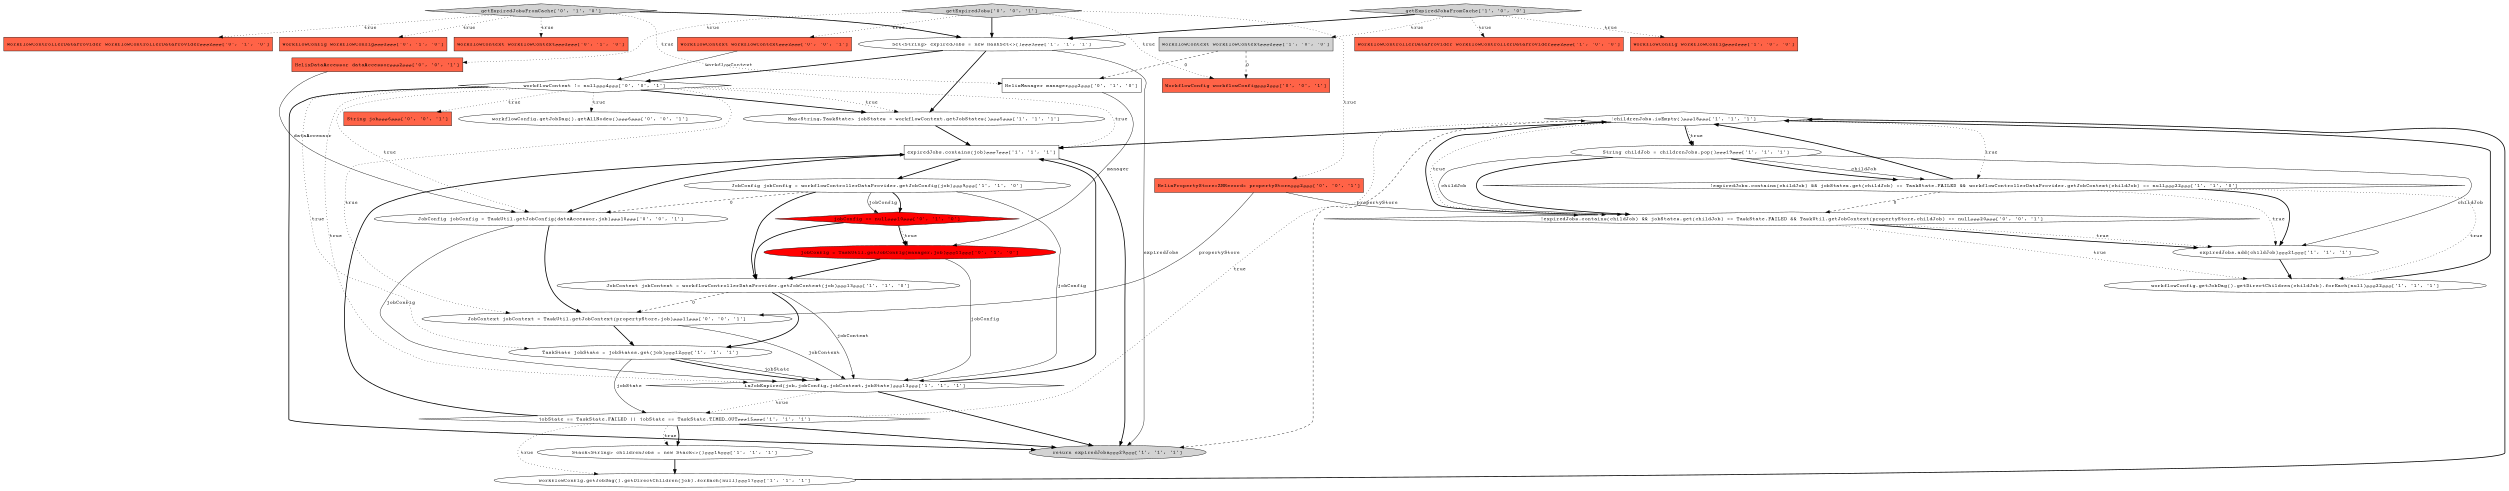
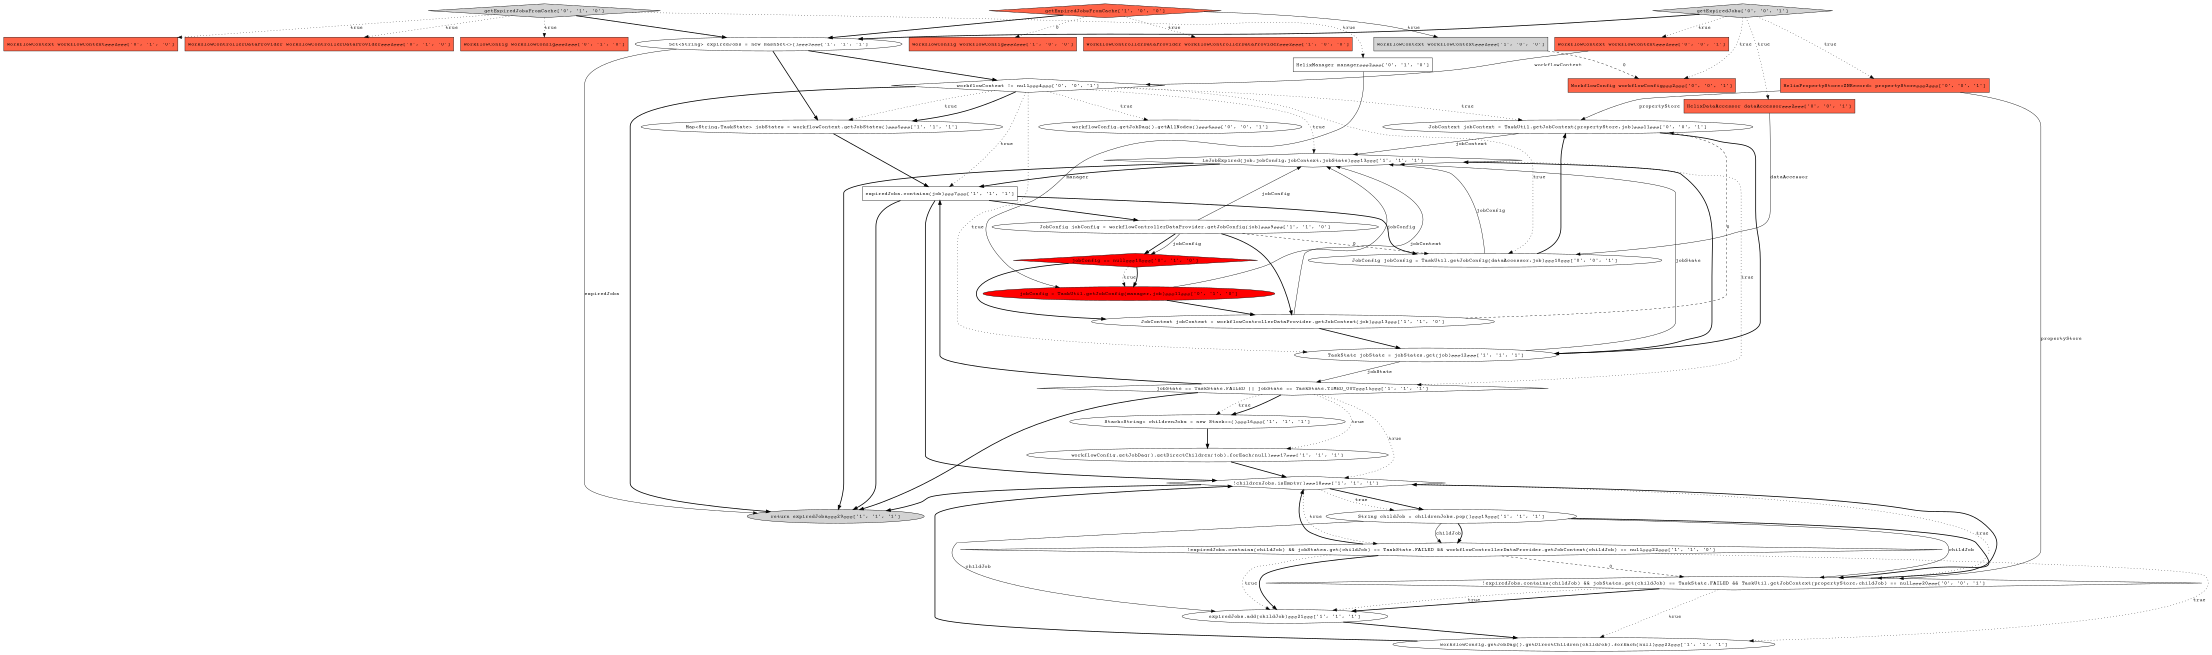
(1466, 11) -> (1105, 11)
(1611, 27) -> (1057, 27)
(1391, 29) -> (1320, 18)
(1161, 64) -> none
(398, 119) -> none
(1337, 134) -> (940, 462)
(1313, 237) -> (1044, 489)
